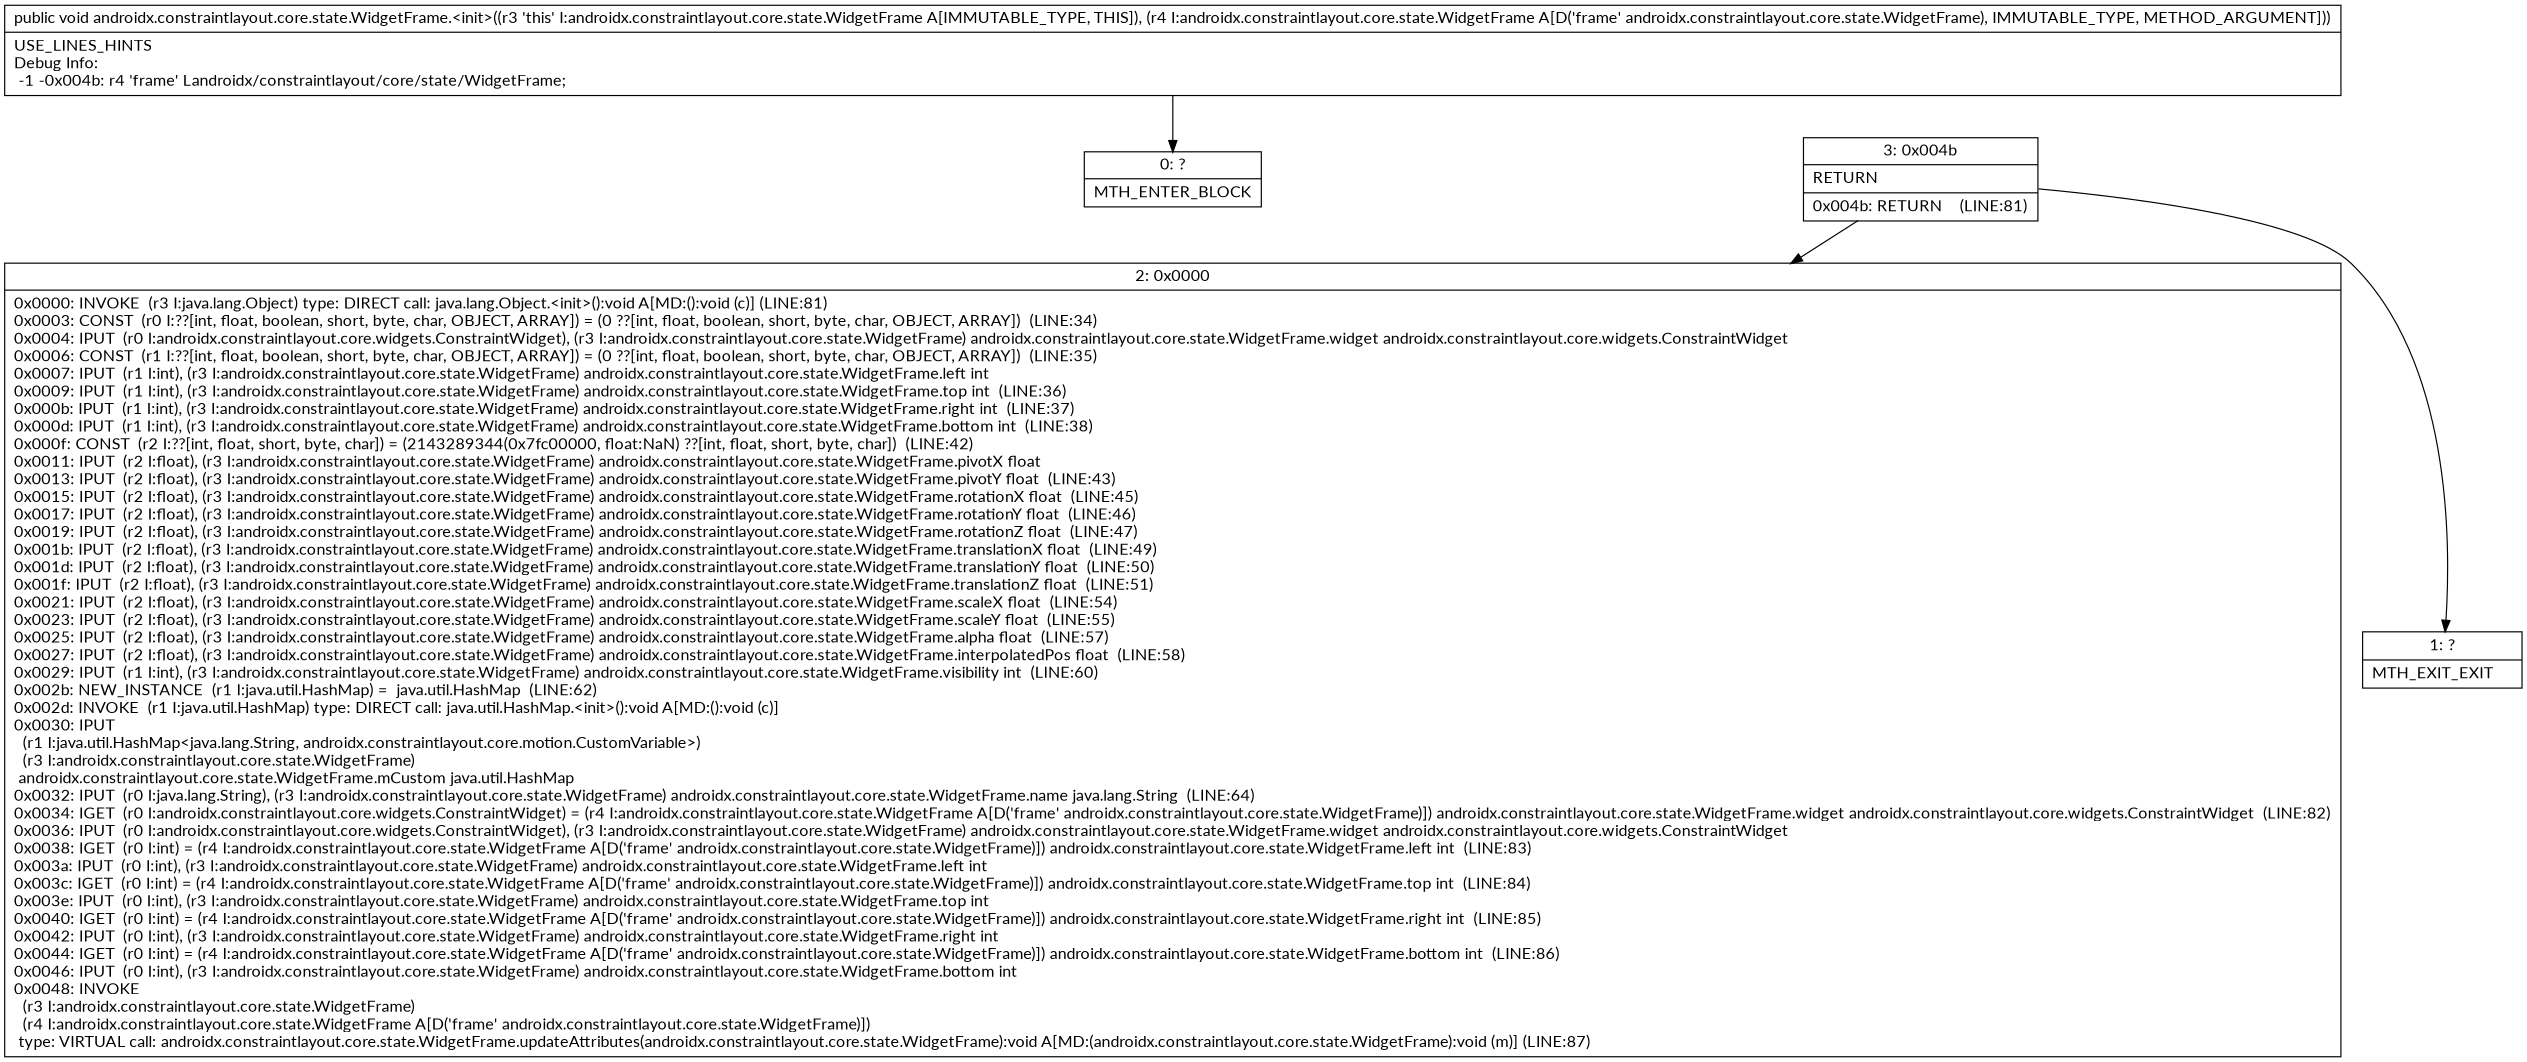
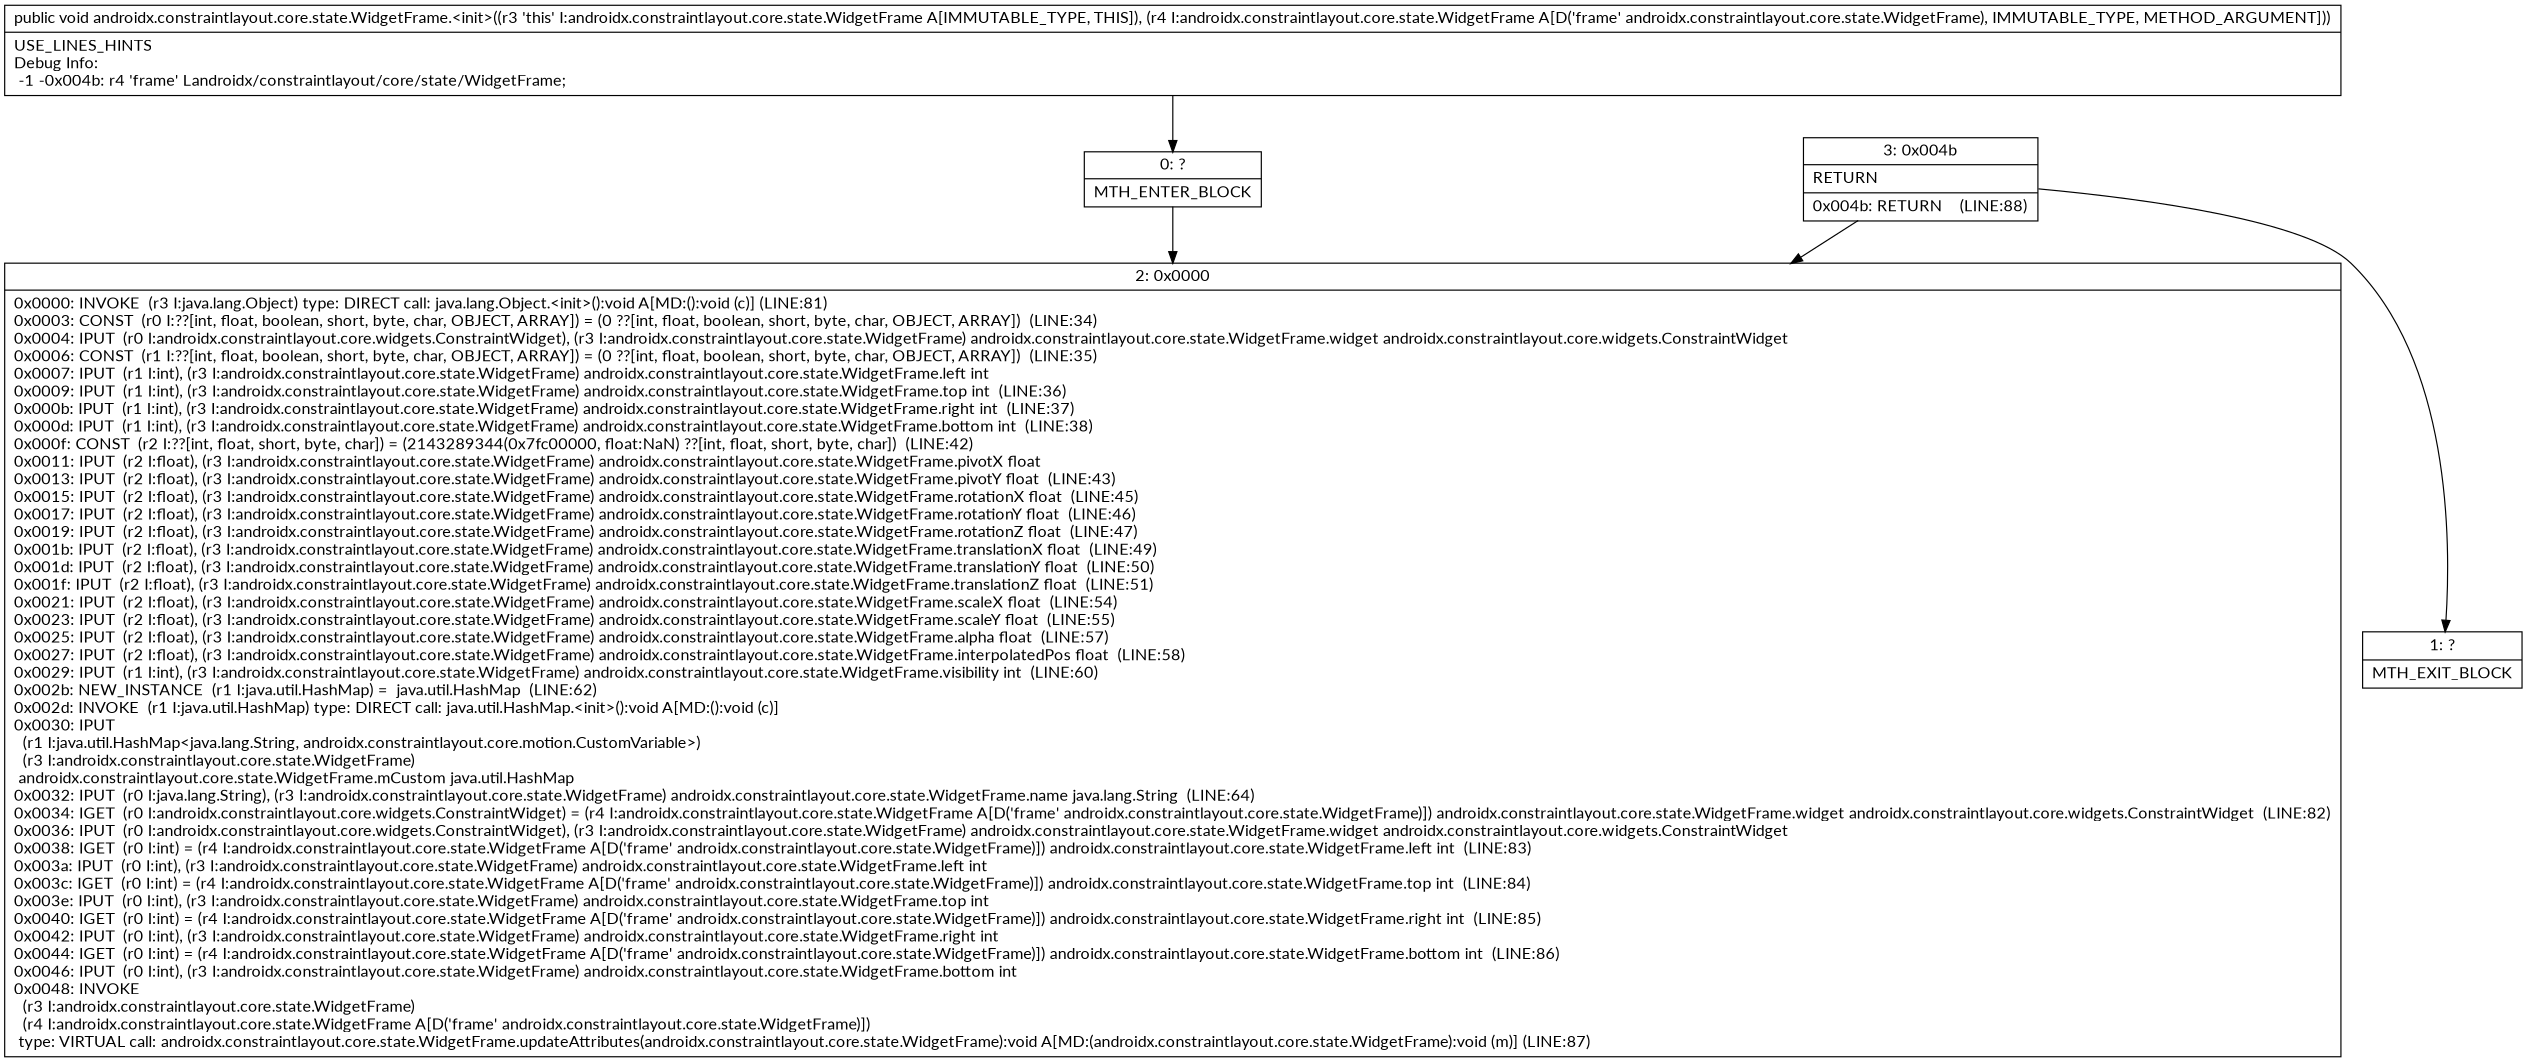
(1921, 206) -> (1921, 206)
none -> (1173, 229)
(2433, 673) -> (2442, 673)
